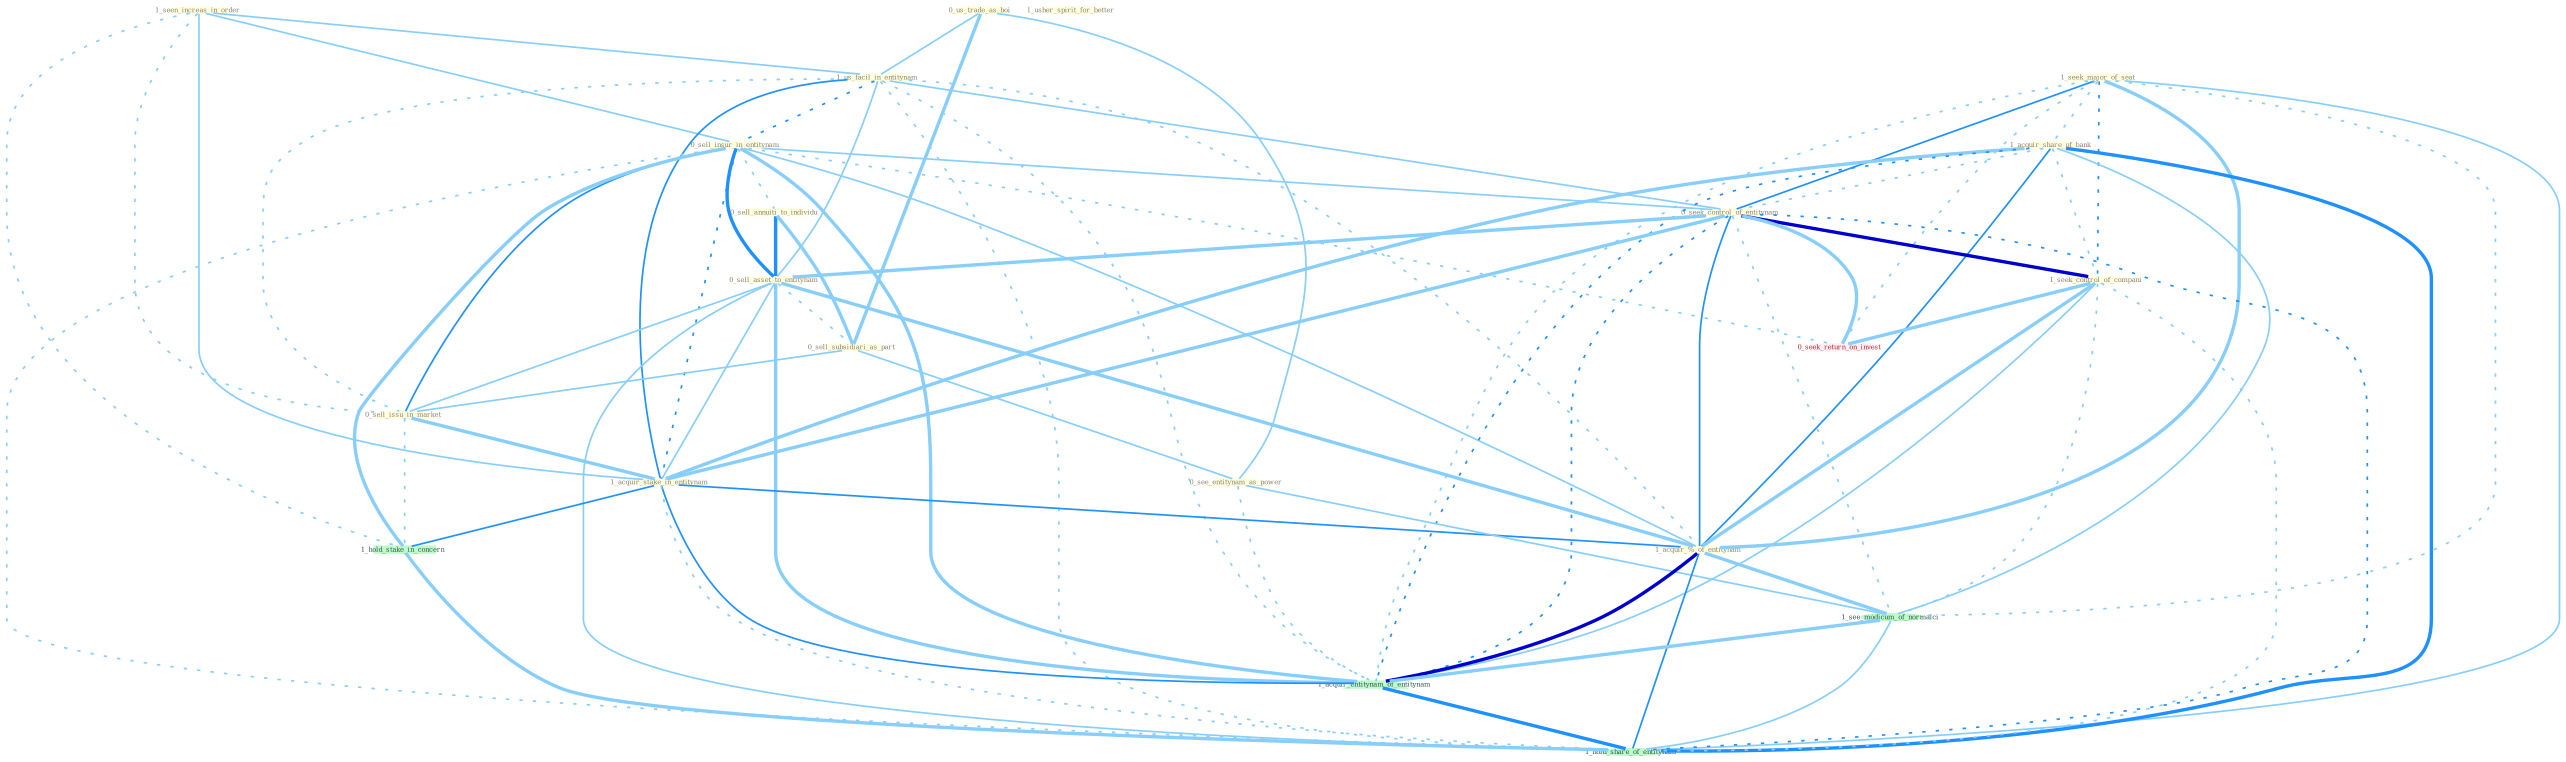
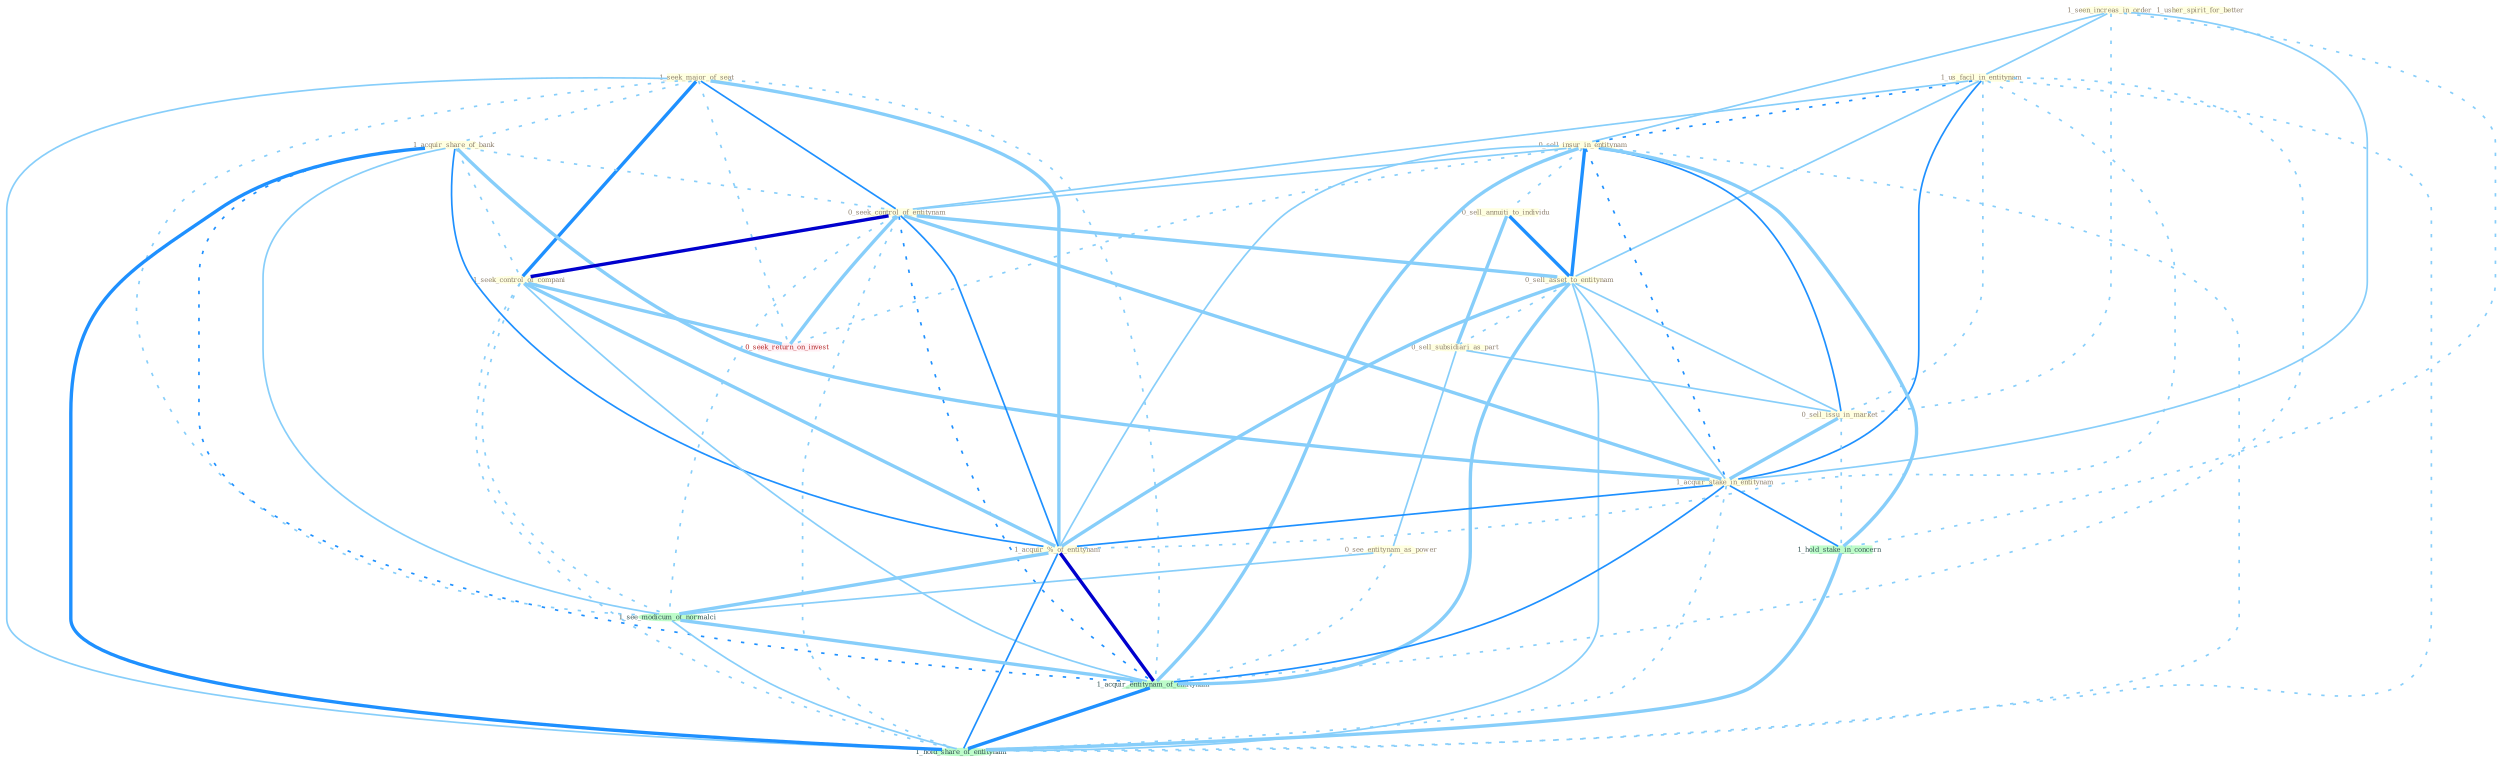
(981, 10) -> none
(2098, 179) -> (605, 184)
(2367, 553) -> (803, 532)
